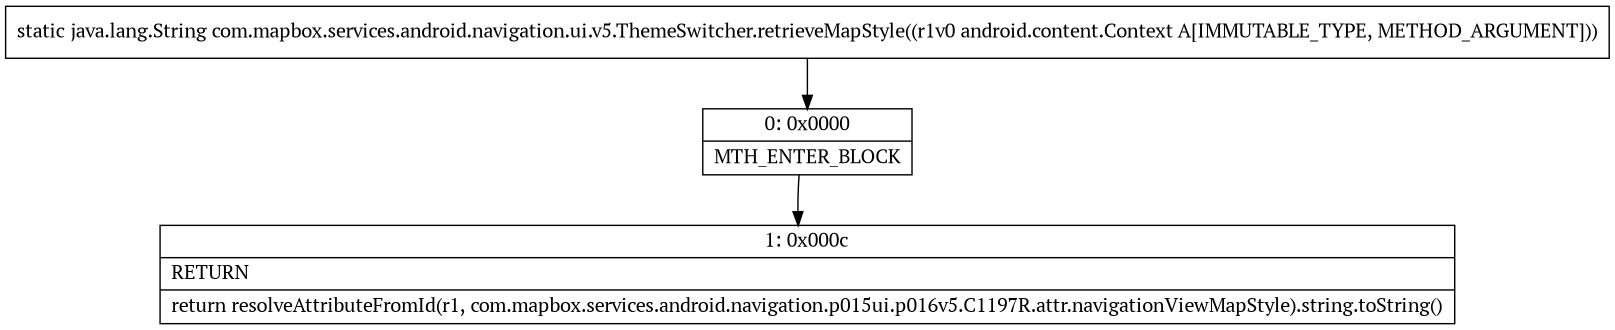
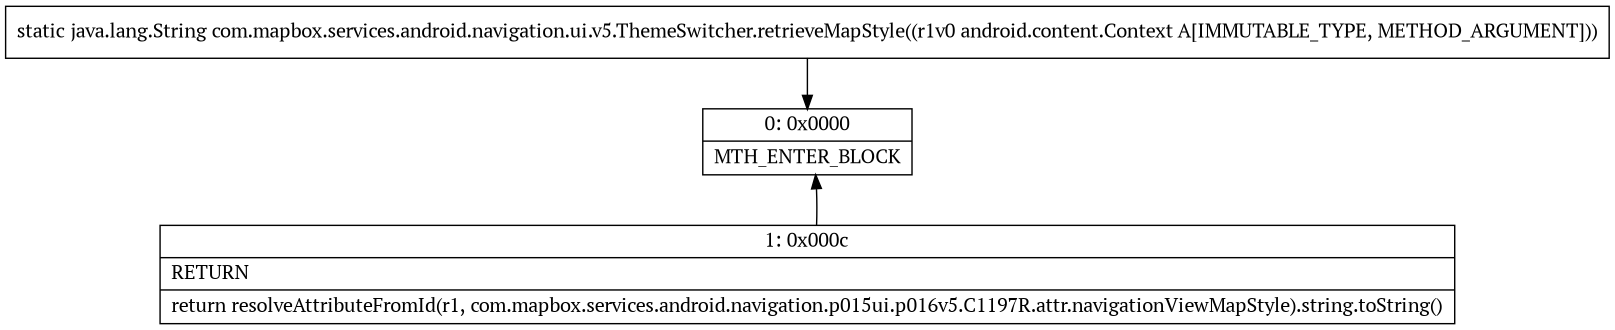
(798, 193) -> (817, 207)
